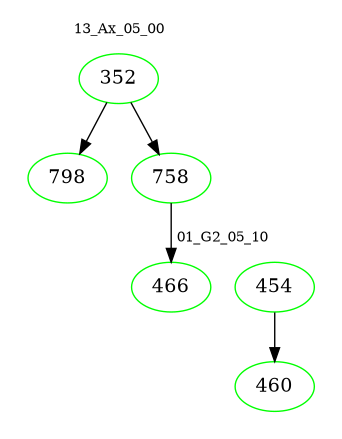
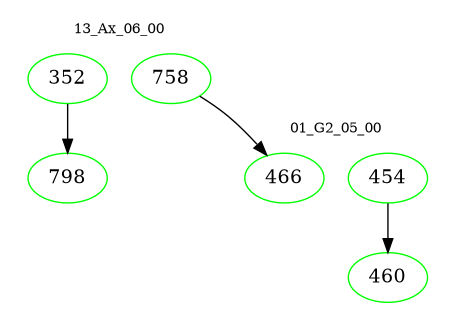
(119, 30) -> (119, 30)
(142, 122) -> none
(223, 238) -> (336, 129)
